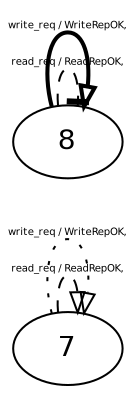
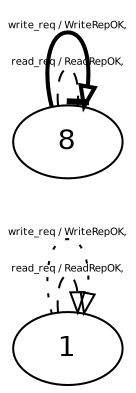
(68, 349) -> (68, 349)
